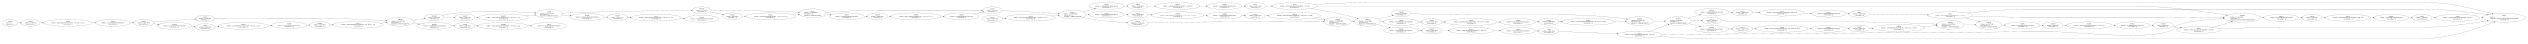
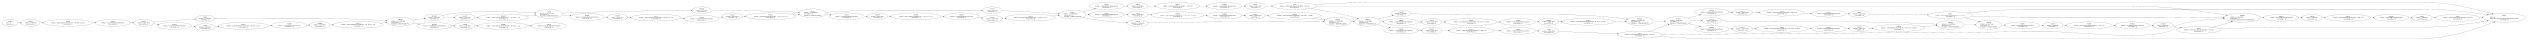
(716, 13) -> (720, 17)
(978, 13) -> (980, 18)
